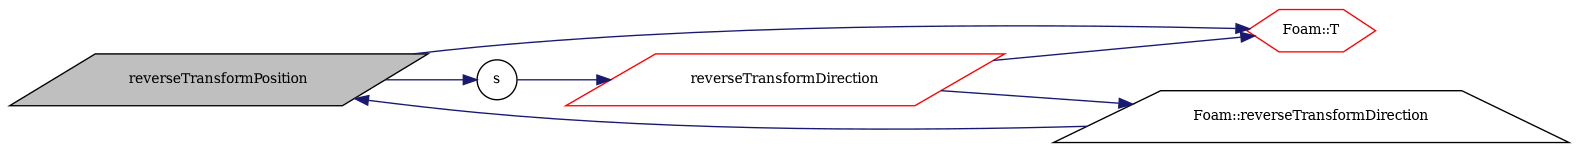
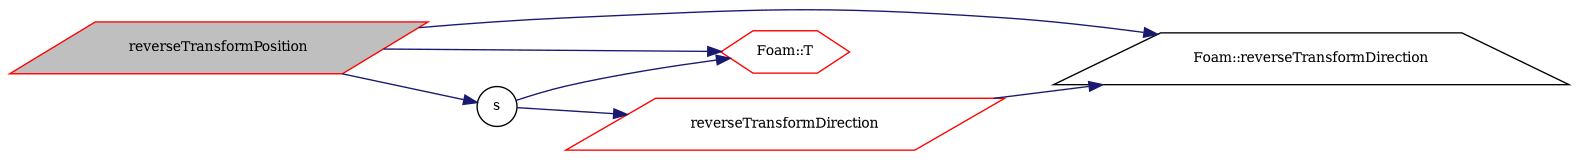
(1117, 49) -> (615, 76)
(219, 80) -> (219, 48)
(727, 127) -> (782, 10)
